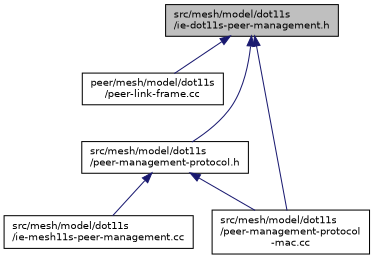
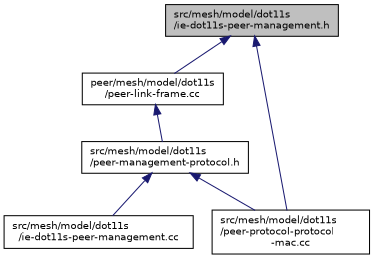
(234, 102) -> (160, 128)
(99, 232) -> (99, 232)
(291, 232) -> (291, 232)
